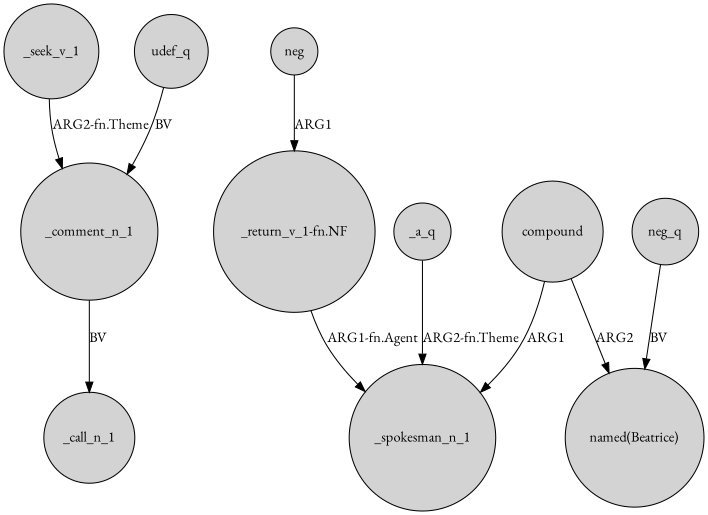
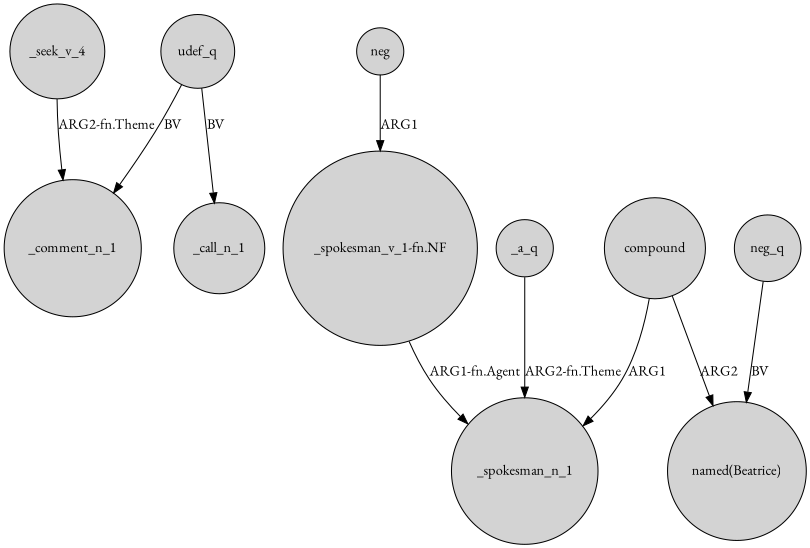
(51, 51) -> (57, 51)
(294, 232) -> (380, 248)
(89, 341) -> (207, 140)
